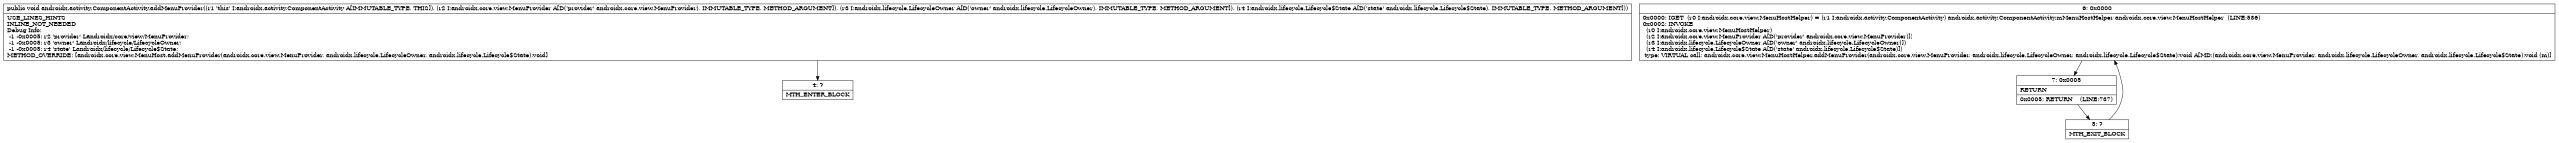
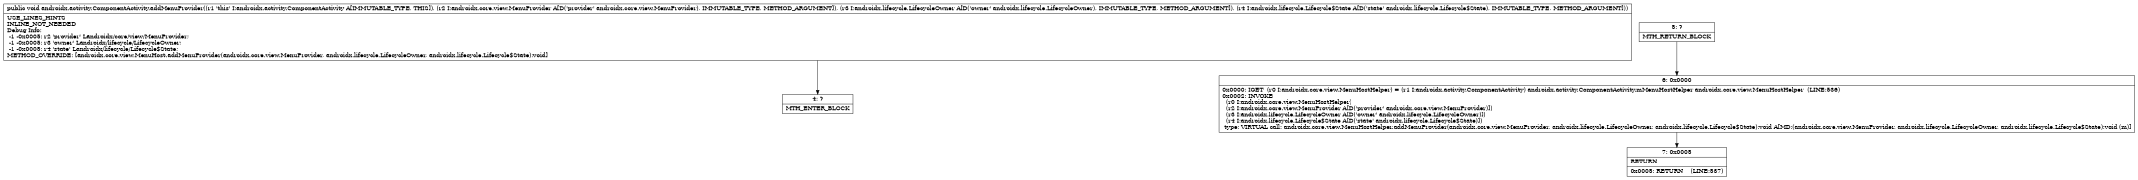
(2066, 99) -> (1677, 171)
(2082, 110) -> none
(2097, 134) -> (1677, 37)
